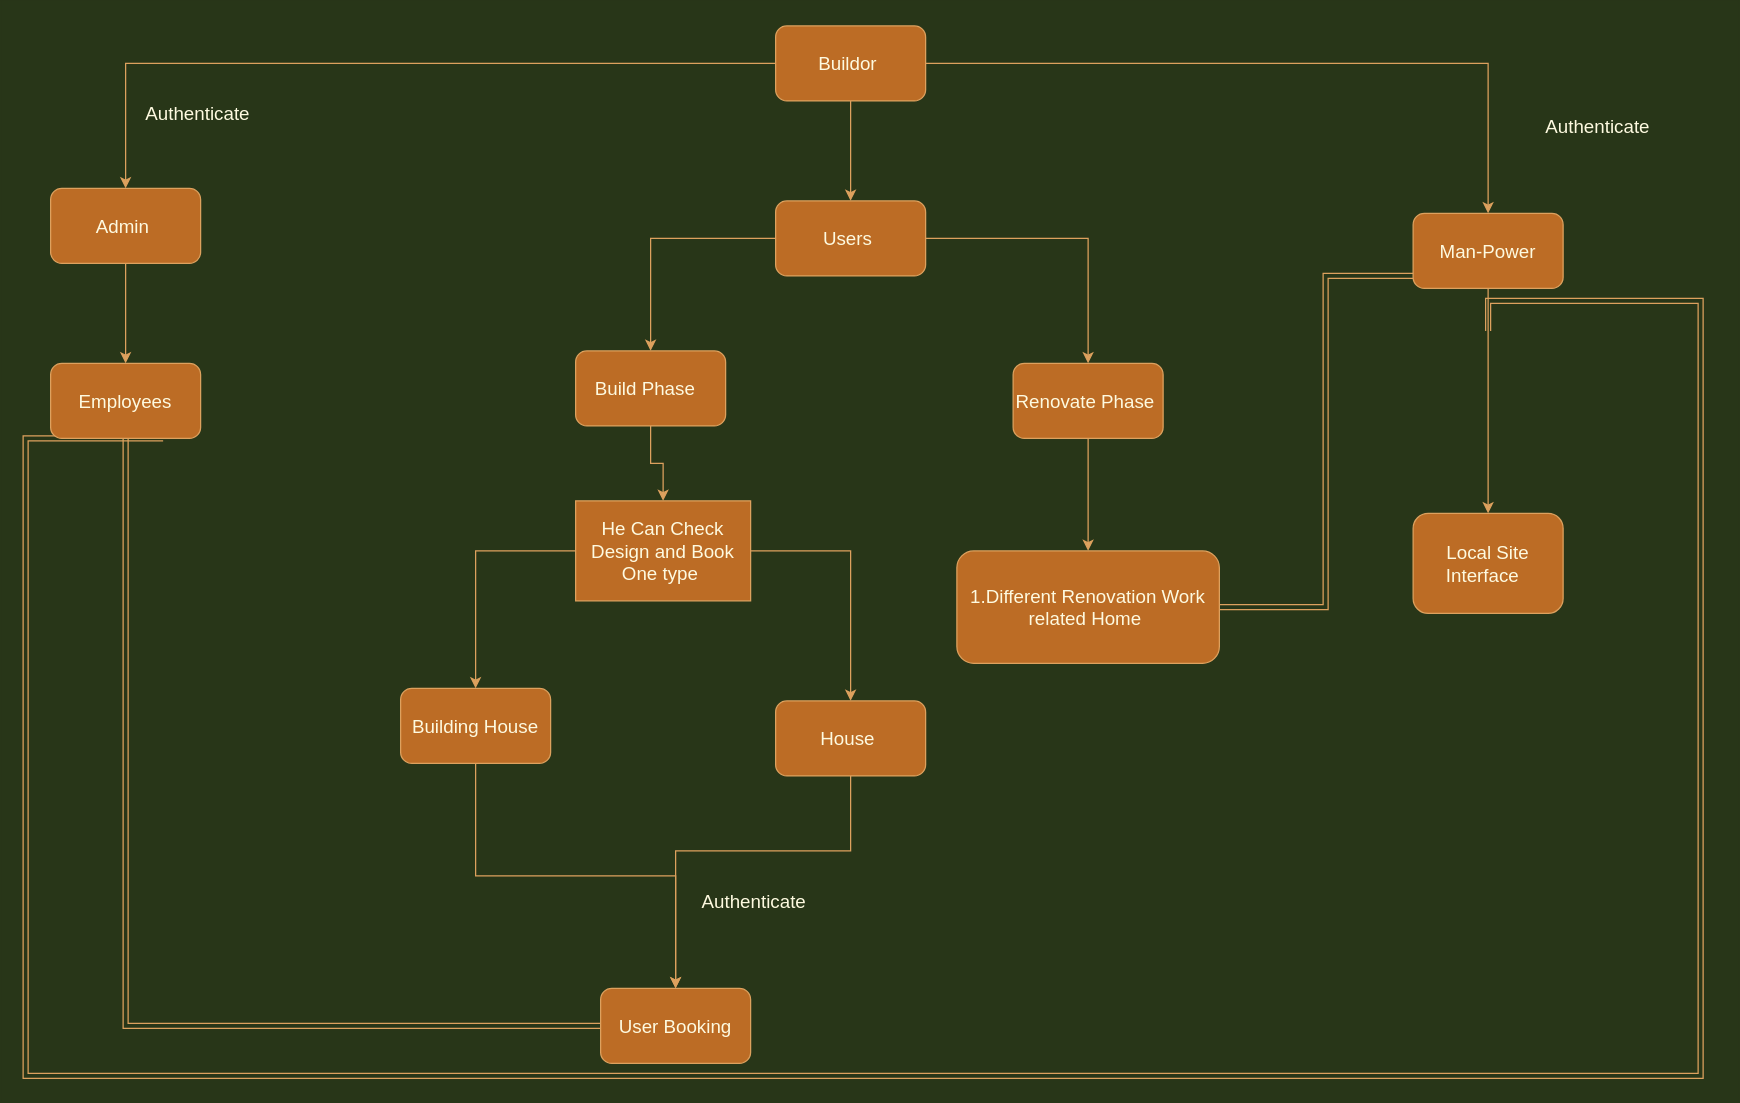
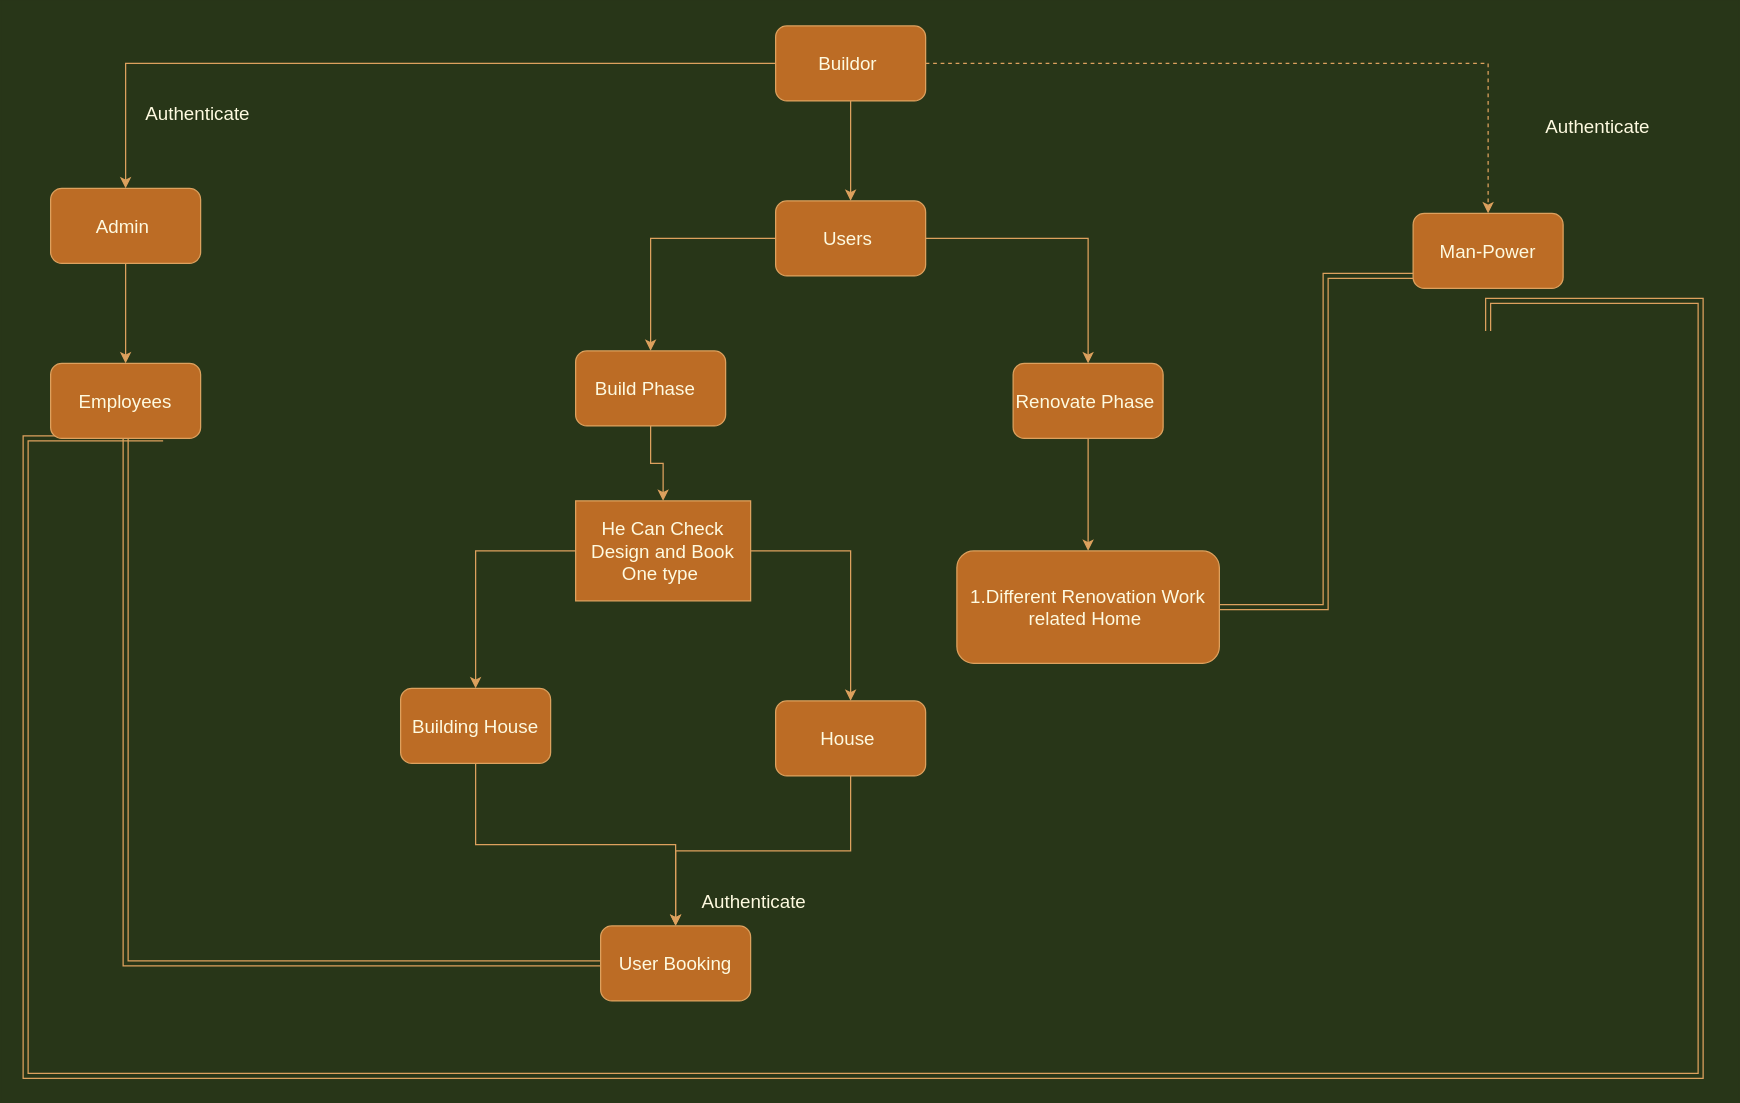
(1278, 63) -> (1278, 63)
(1488, 396) -> none
(1488, 563) -> none
(676, 1026) -> (676, 963)
